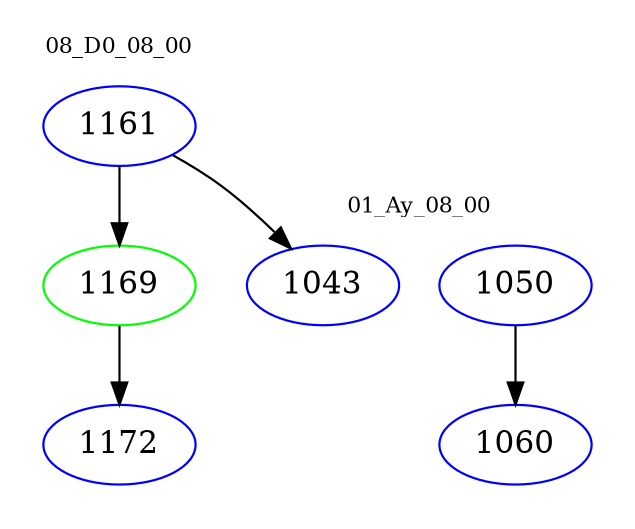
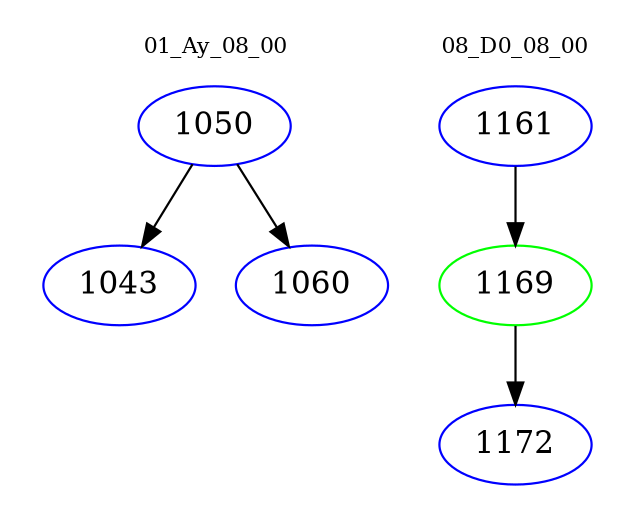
(244, 204) -> (173, 196)
